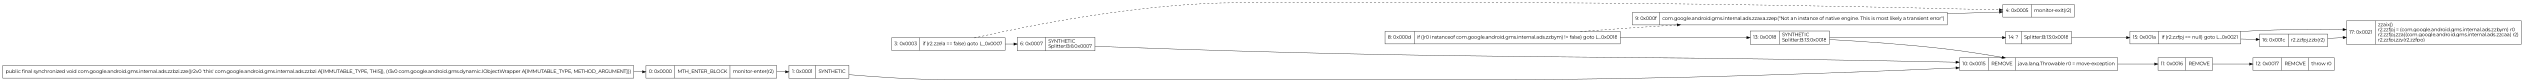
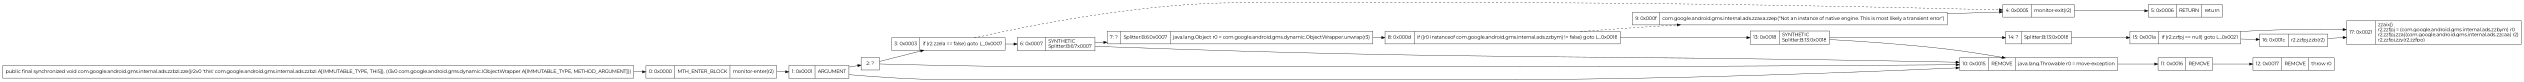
none -> (2185, 11)
none -> (1240, 38)
(1070, 46) -> (1070, 46)
none -> (870, 64)
(832, 72) -> (832, 72)
